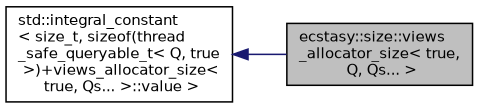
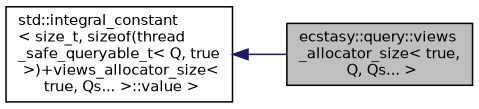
(380, 54) -> (380, 54)
